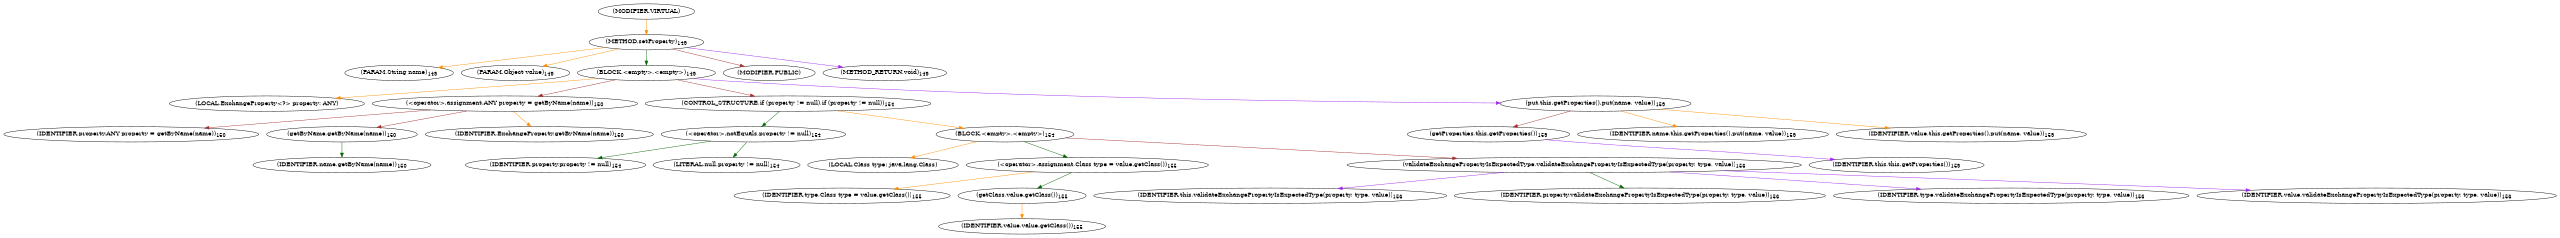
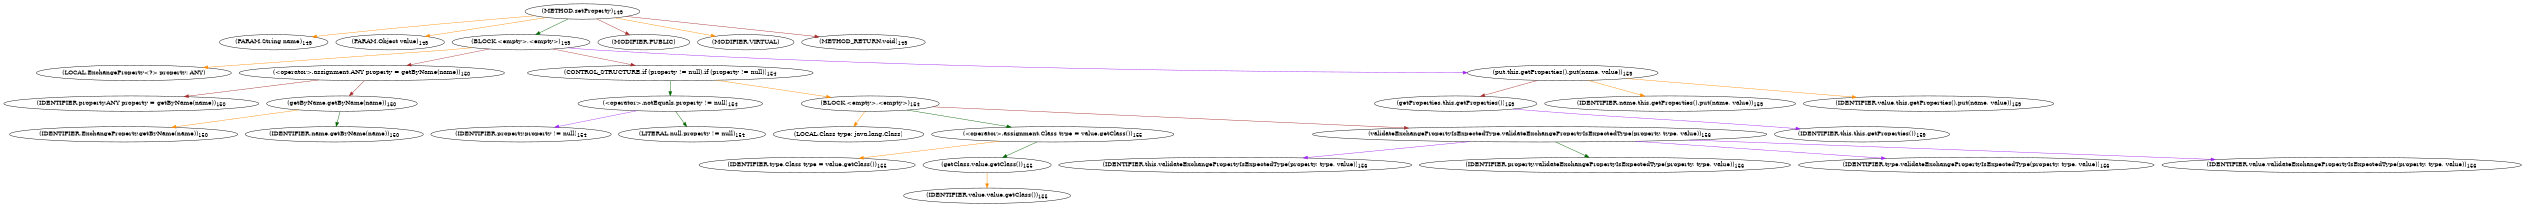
(646, 25) -> (663, 27)
(763, 57) -> (721, 26)
(521, 118) -> (237, 118)
(657, 149) -> (598, 119)
